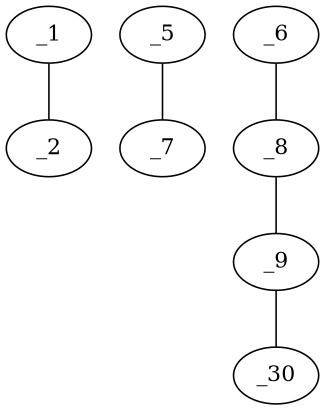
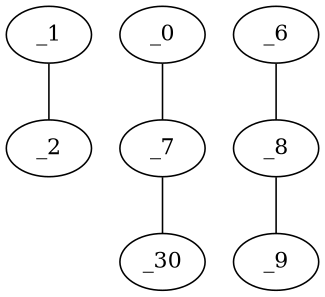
(163, 35) -> (163, 35)
(276, 319) -> (163, 205)
